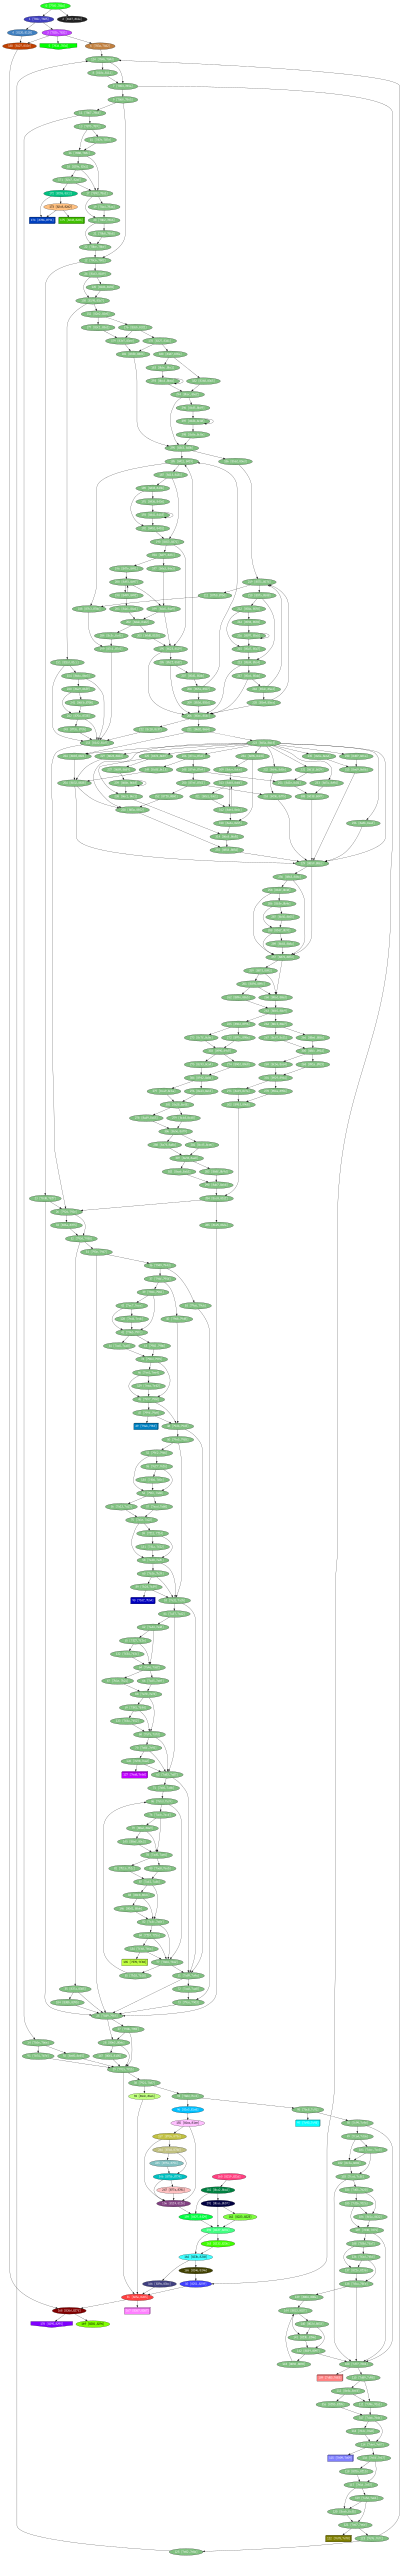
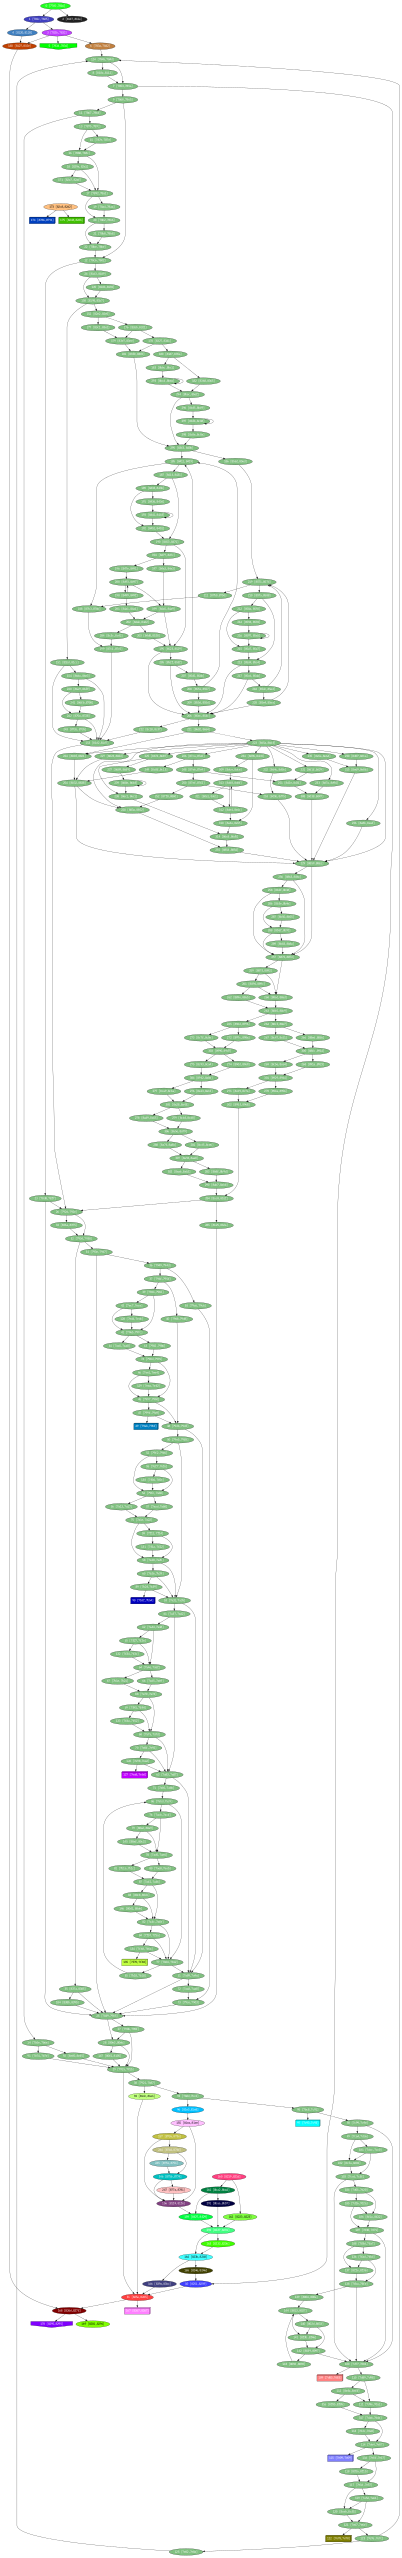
(61, 194) -> none
(228, 2210) -> (239, 2195)
